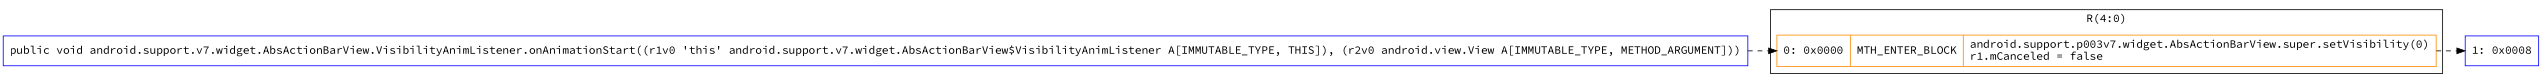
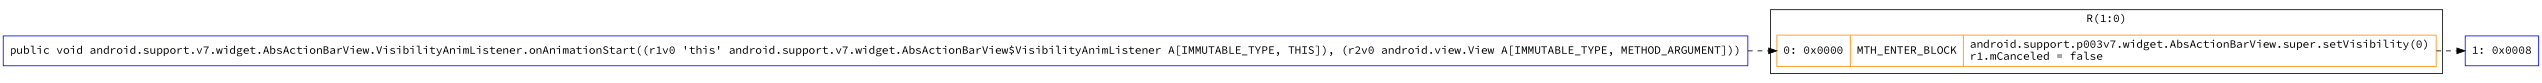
(2107, 19) -> (2107, 19)
